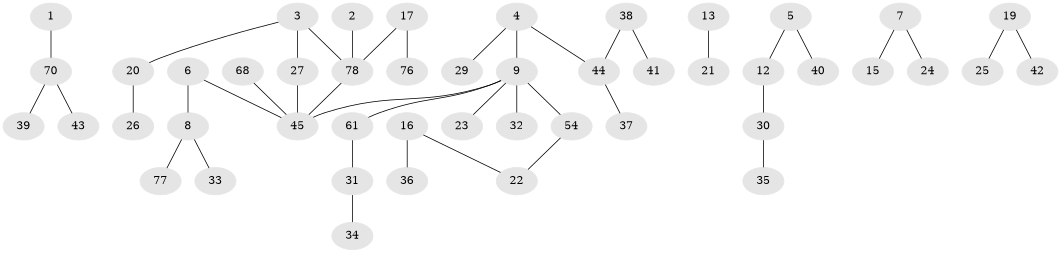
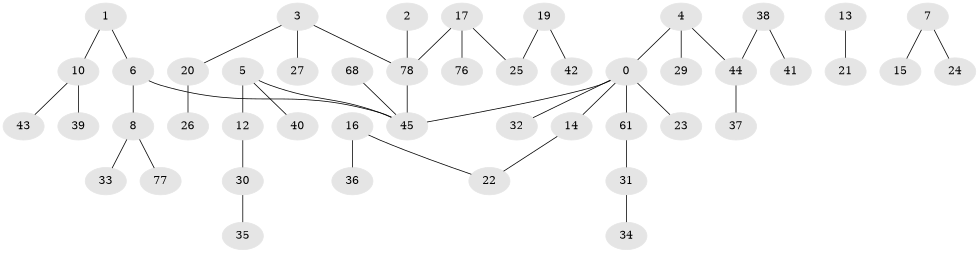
none -> (120, 44)
none -> (489, 44)
(51, 72) -> (78, 72)
(517, 72) -> (626, 72)
(298, 99) -> (305, 95)
(572, 126) -> (572, 126)
